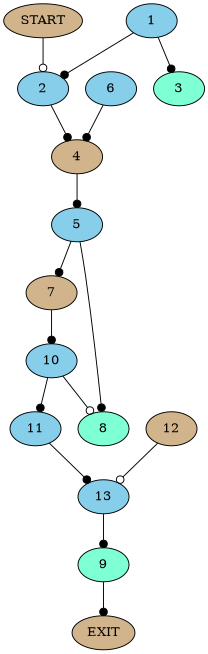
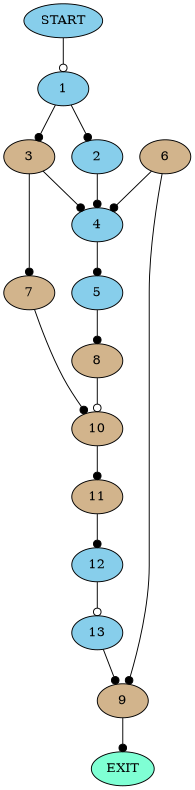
(43, 21) -> (63, 21)
(43, 51) -> (63, 51)
(111, 89) -> (165, 157)
(179, 89) -> (29, 157)
(77, 157) -> (97, 225)
none -> (60, 188)
(66, 255) -> (29, 221)
(52, 361) -> (97, 429)
(75, 392) -> (97, 391)
none -> (149, 426)
(36, 429) -> (97, 497)
(104, 429) -> (97, 361)
(172, 429) -> (97, 565)
(67, 460) -> (97, 527)
(104, 565) -> (123, 701)
(104, 633) -> (123, 769)
